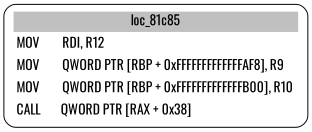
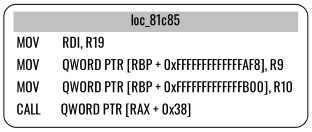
(61, 44) -> (61, 44)
